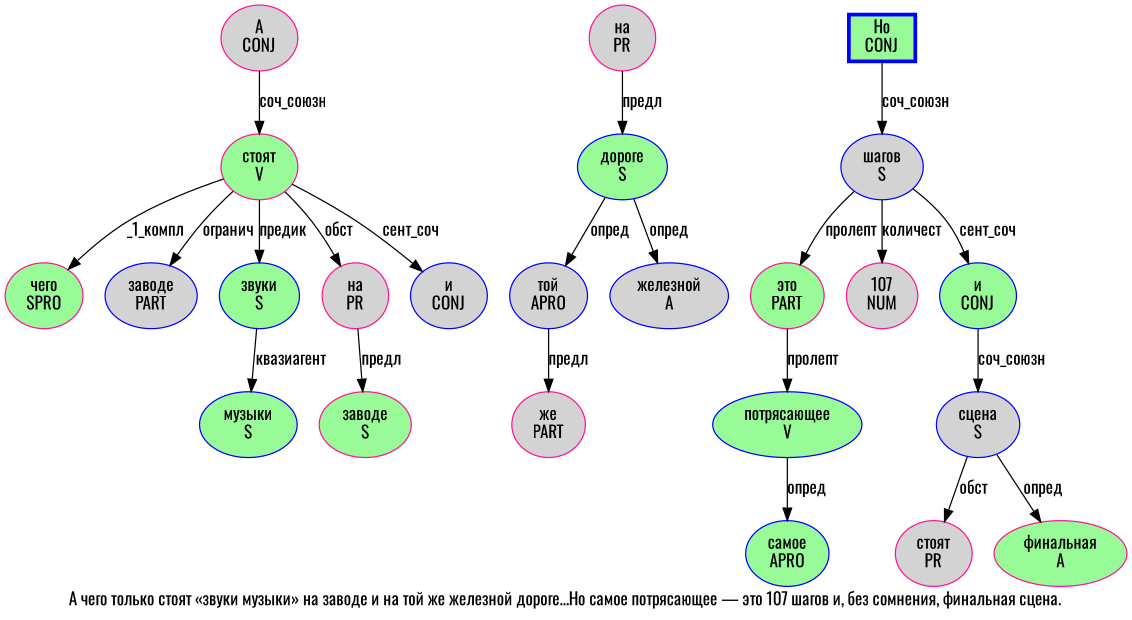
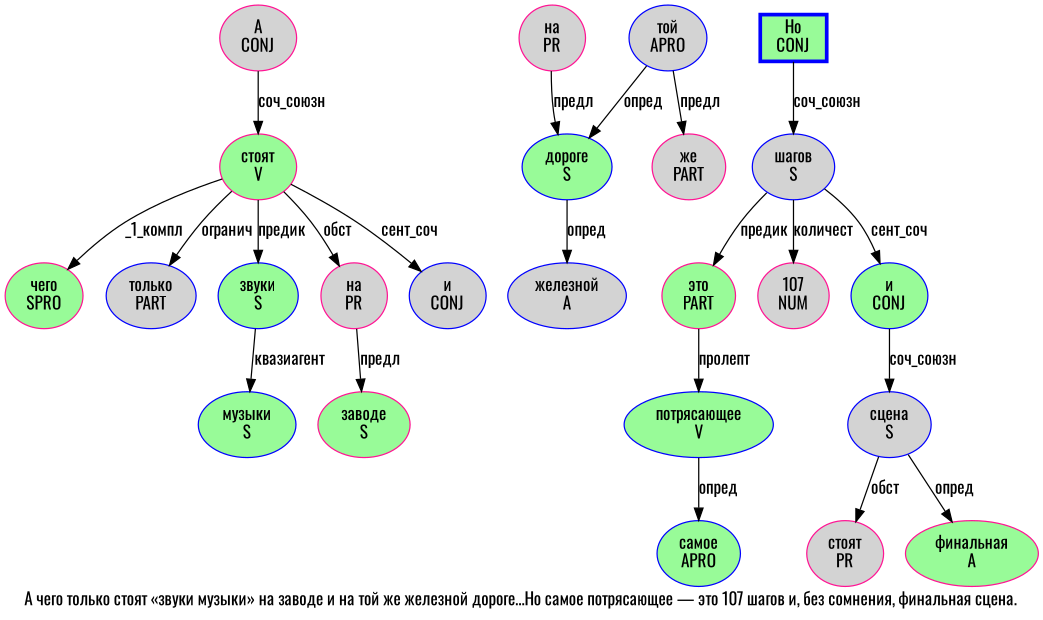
(589, 226) -> (622, 97)
(851, 231) -> (765, 231)
(151, 296) -> (151, 296)
